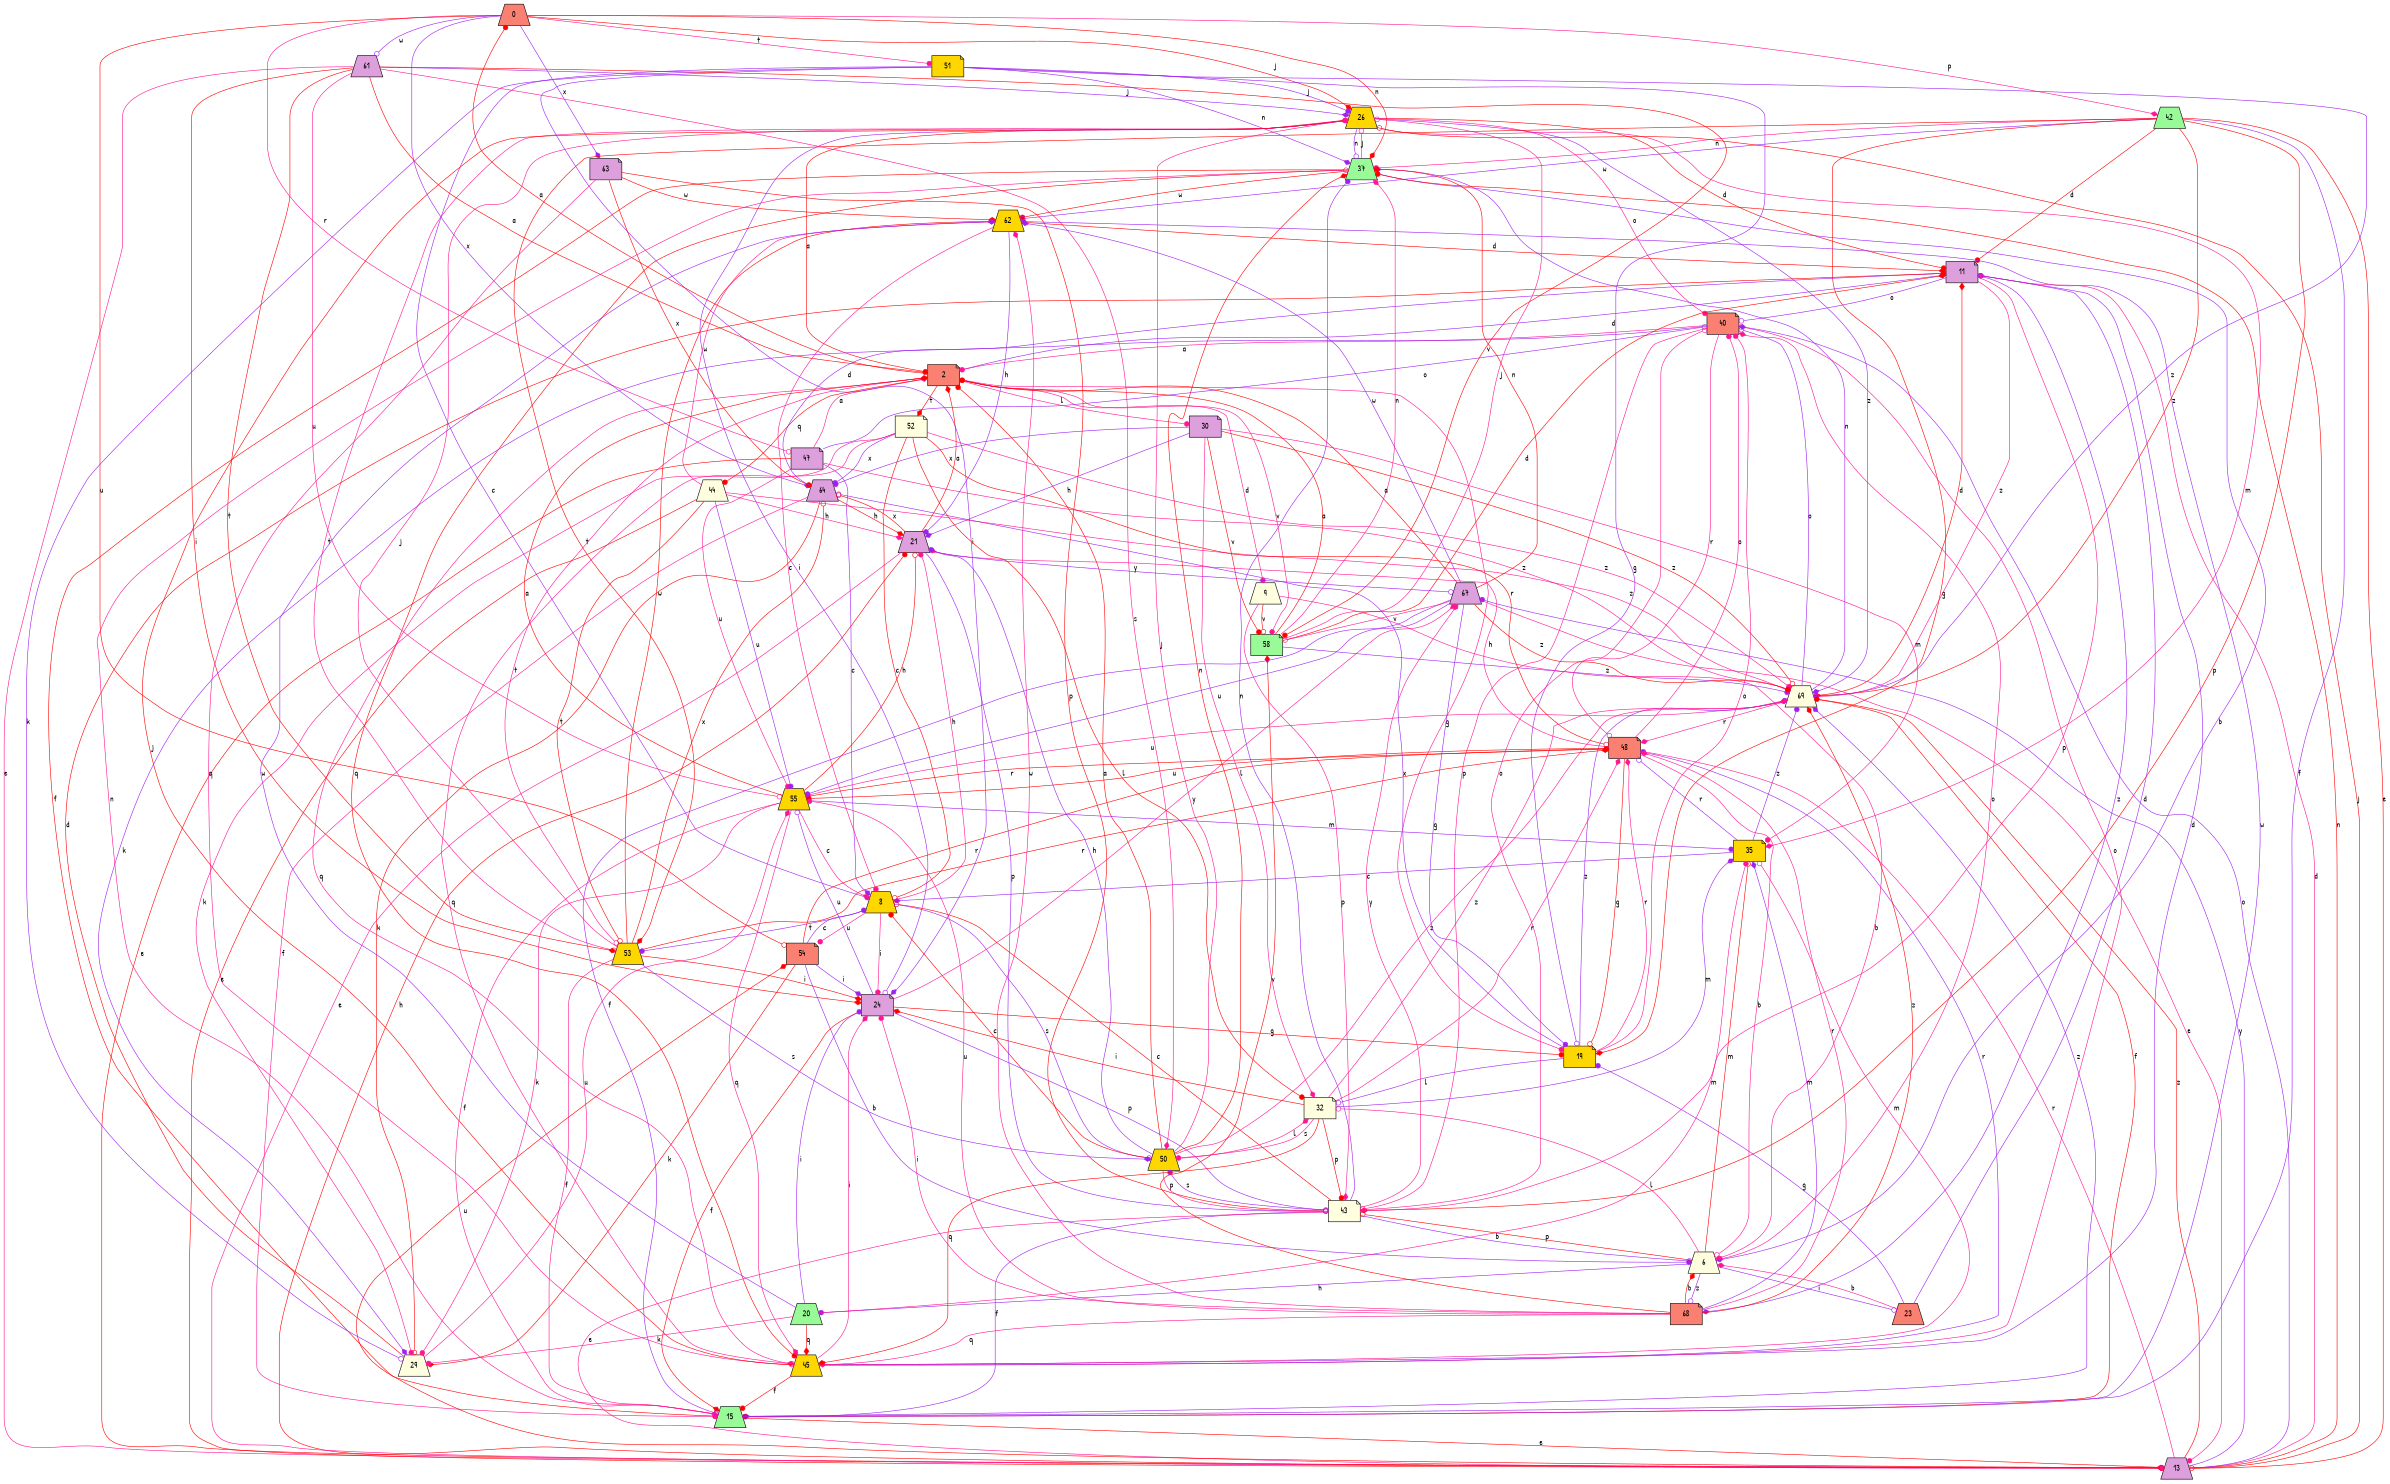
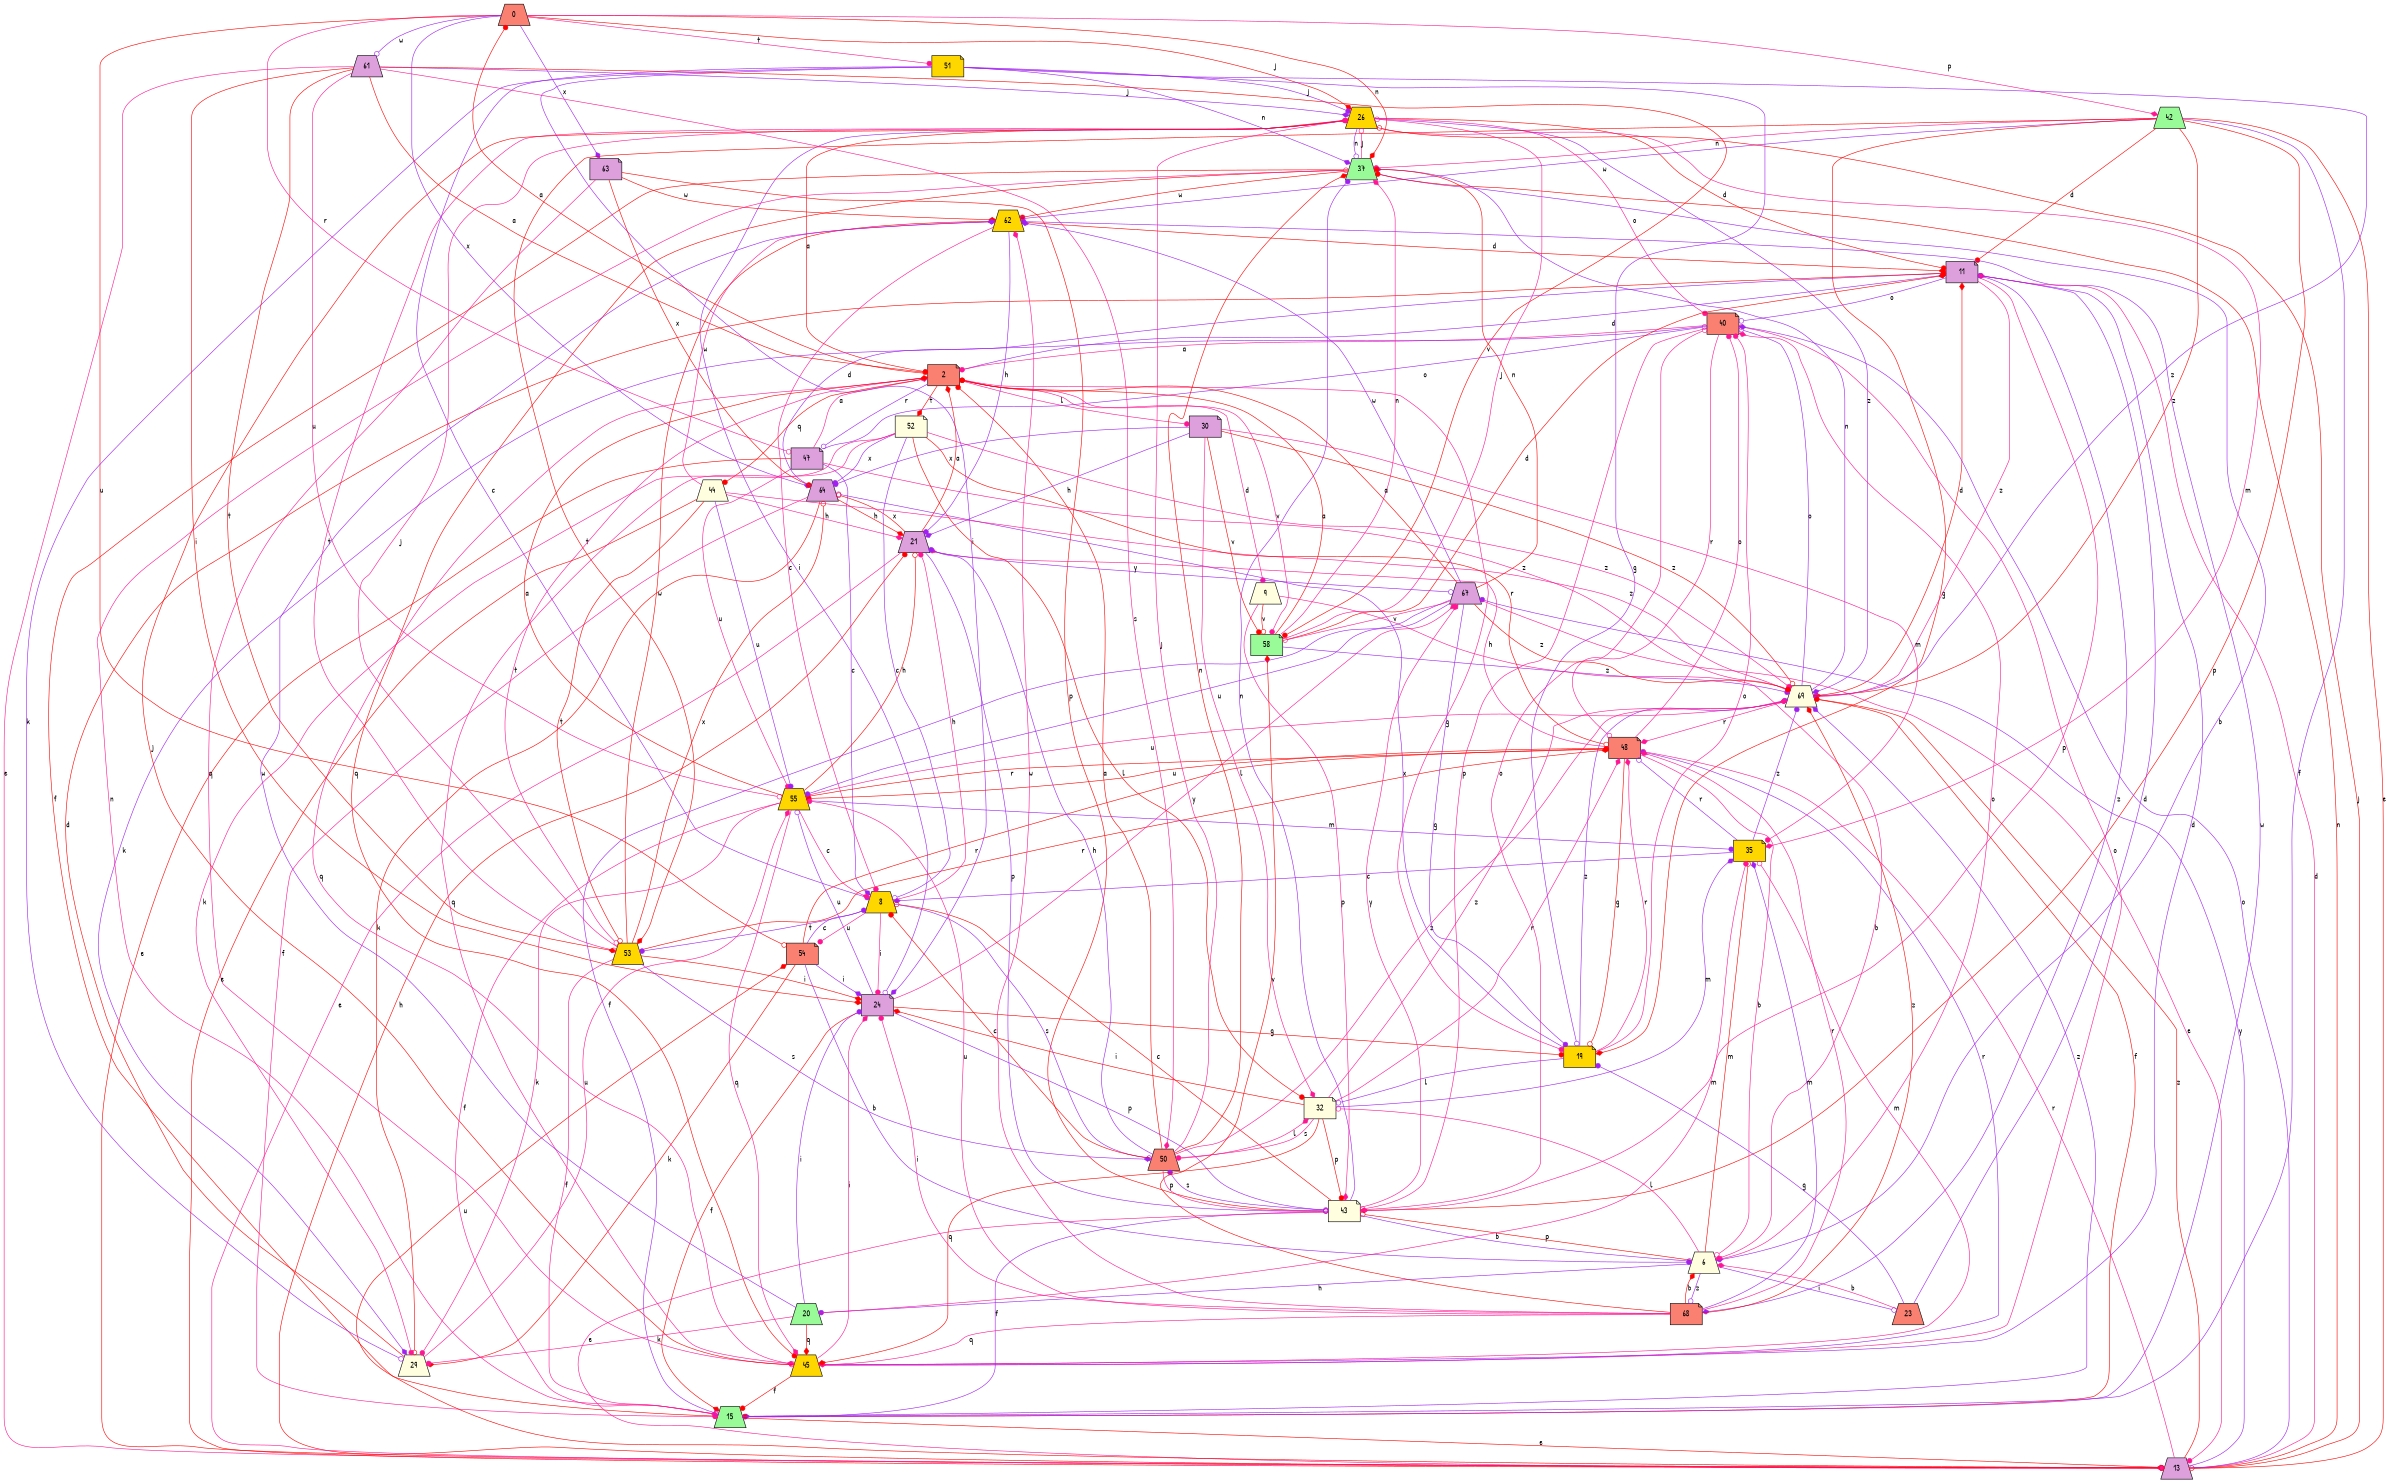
none -> (876, 413)
(895, 671) -> (895, 671)
(1164, 1160) -> (1164, 1160)
